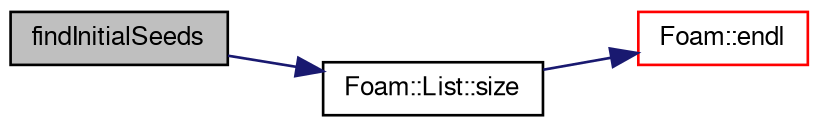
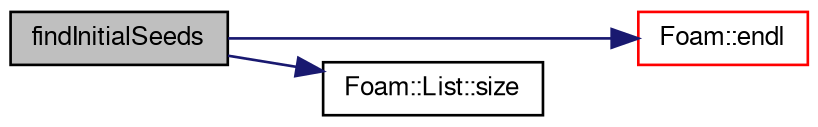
(577, 64) -> (420, 38)
